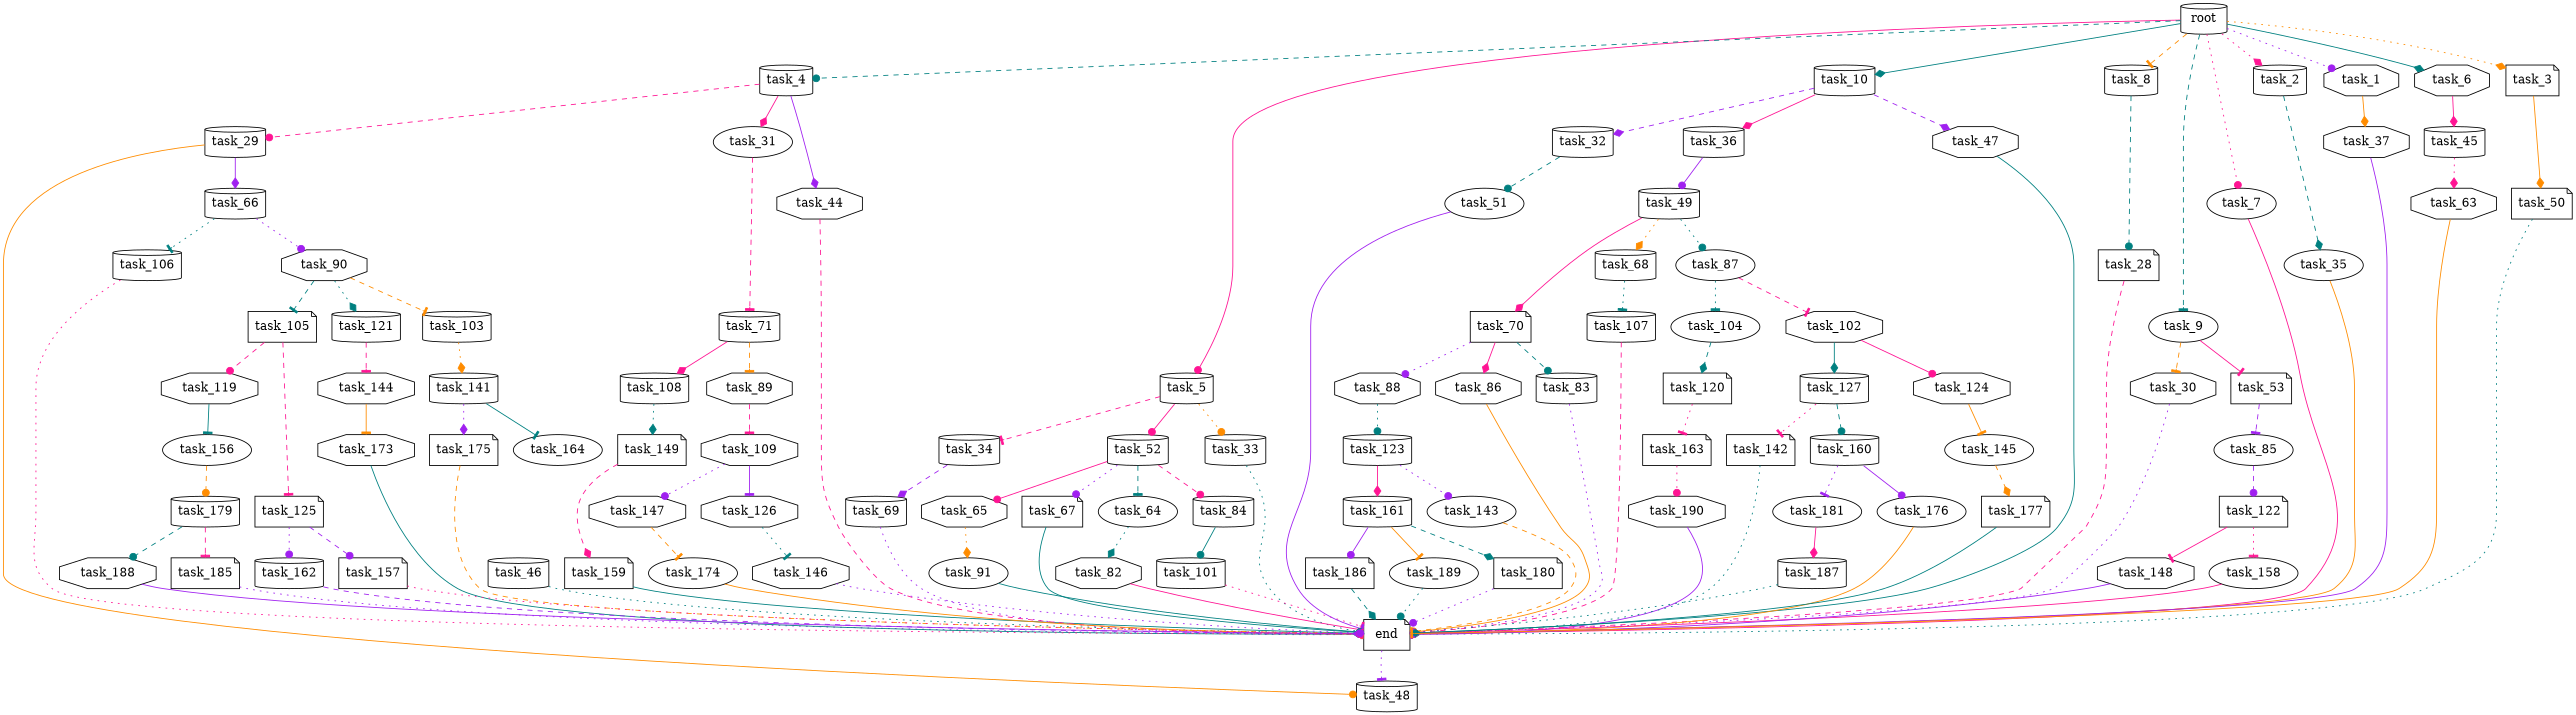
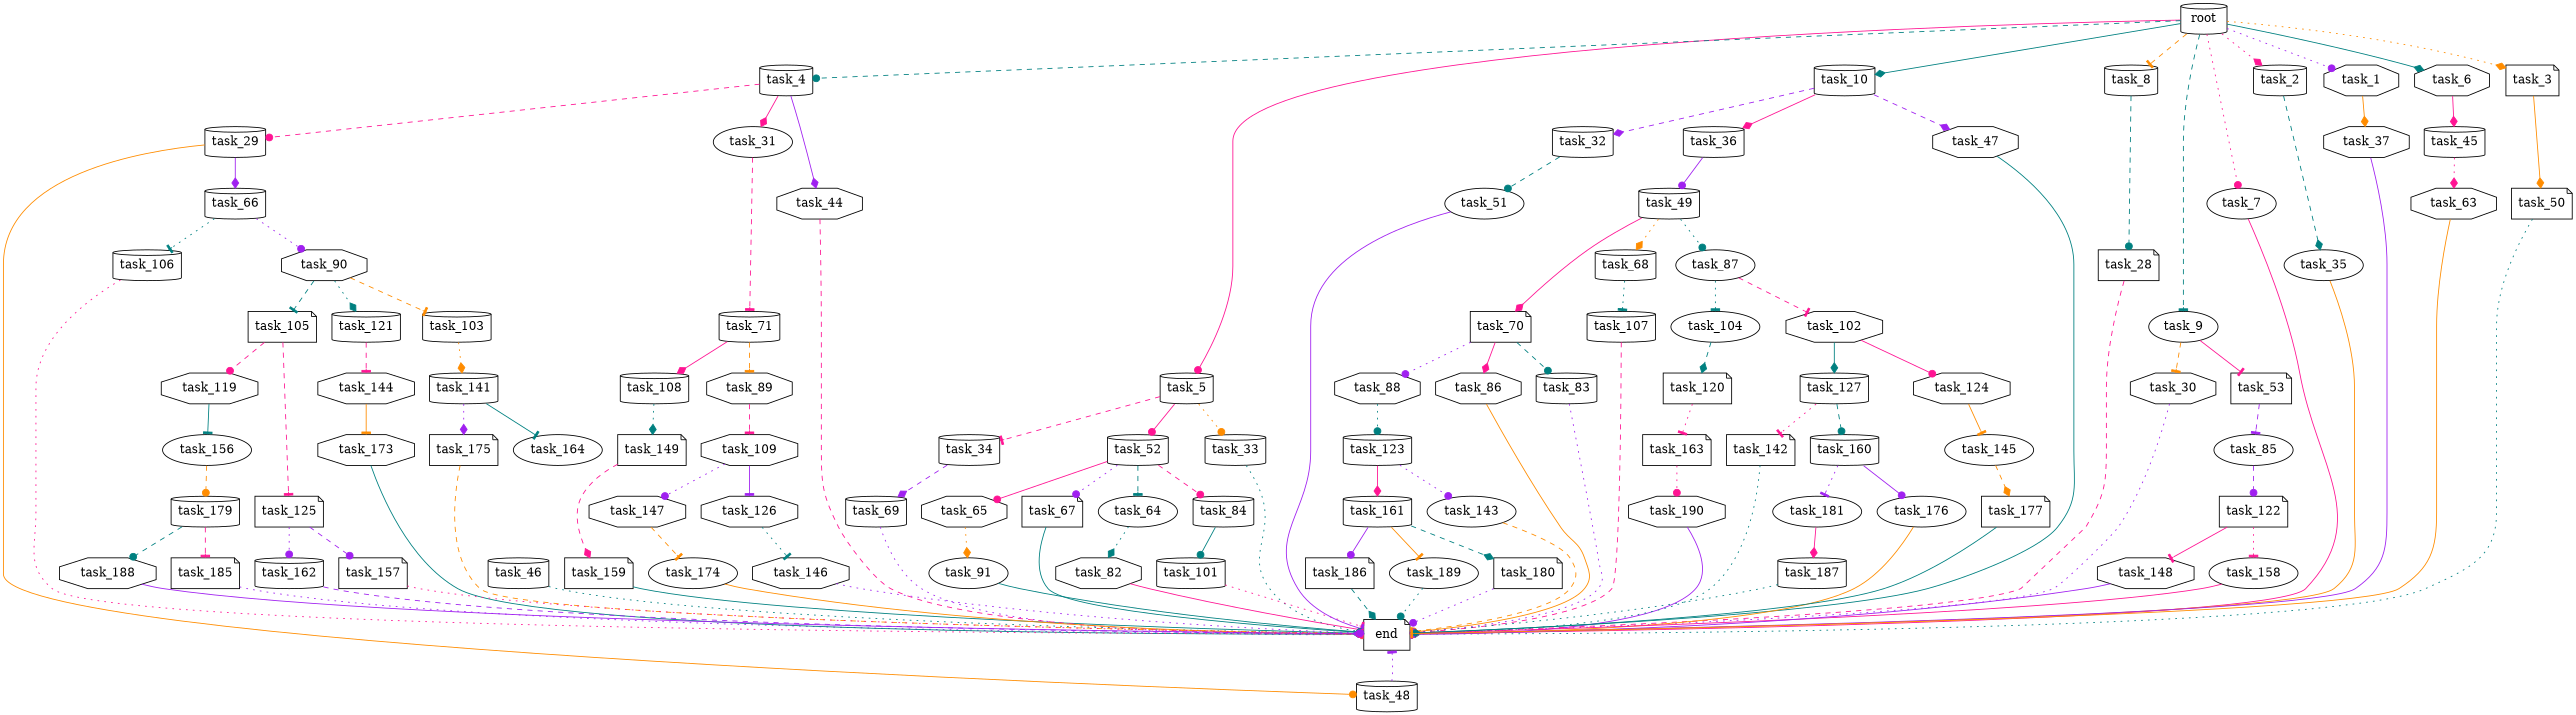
(1381, 664) -> (1393, 668)
